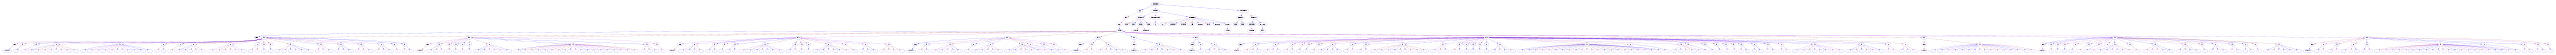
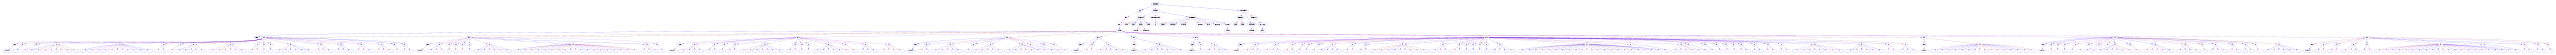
(1253, 20) -> (1247, 17)
(1163, 24) -> (1163, 24)
(1192, 24) -> none
